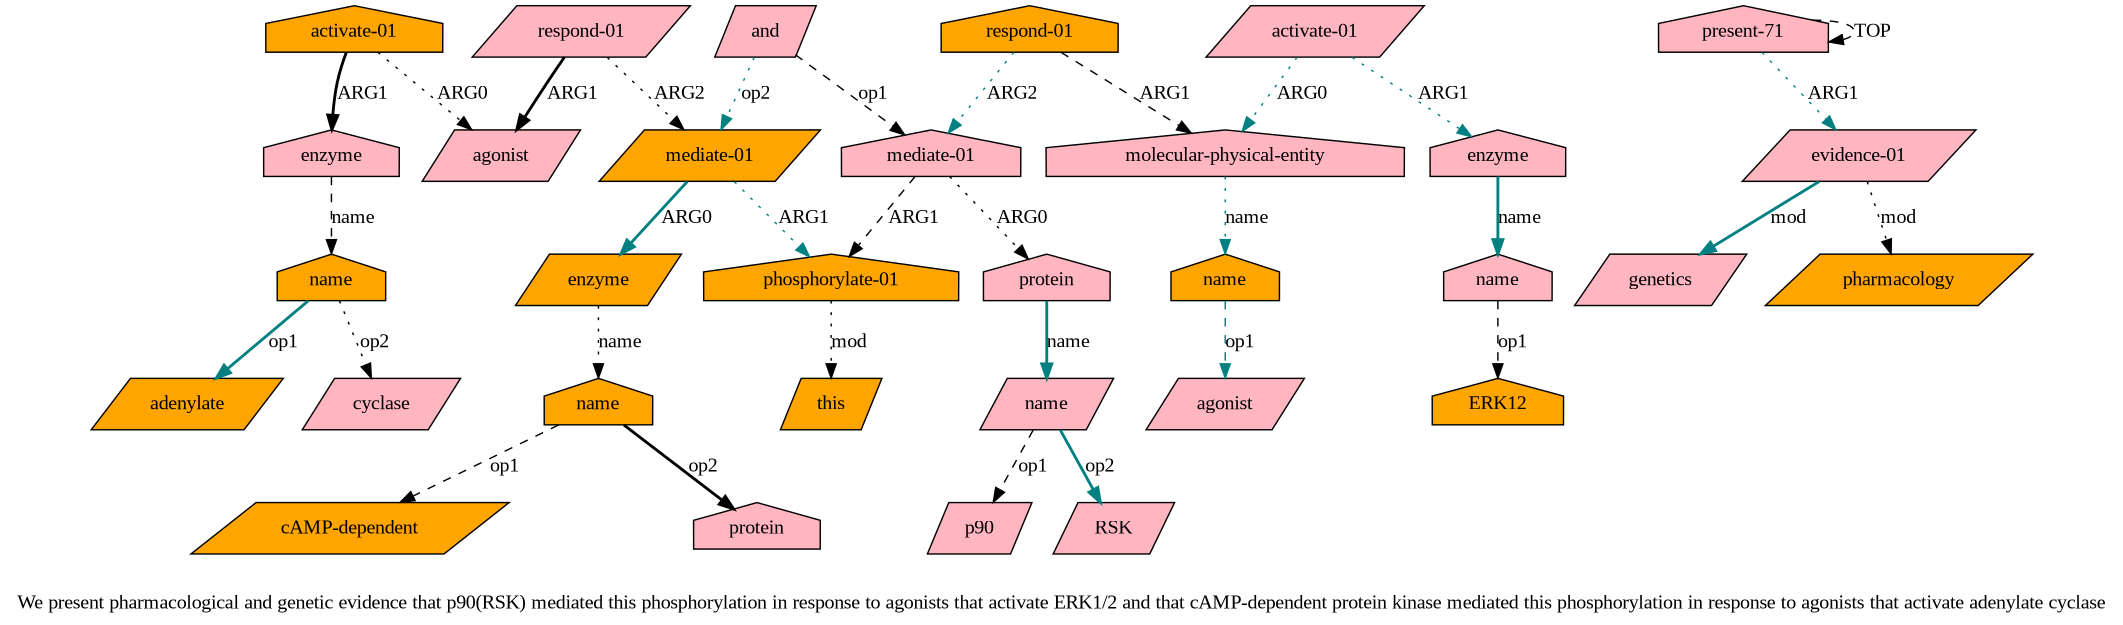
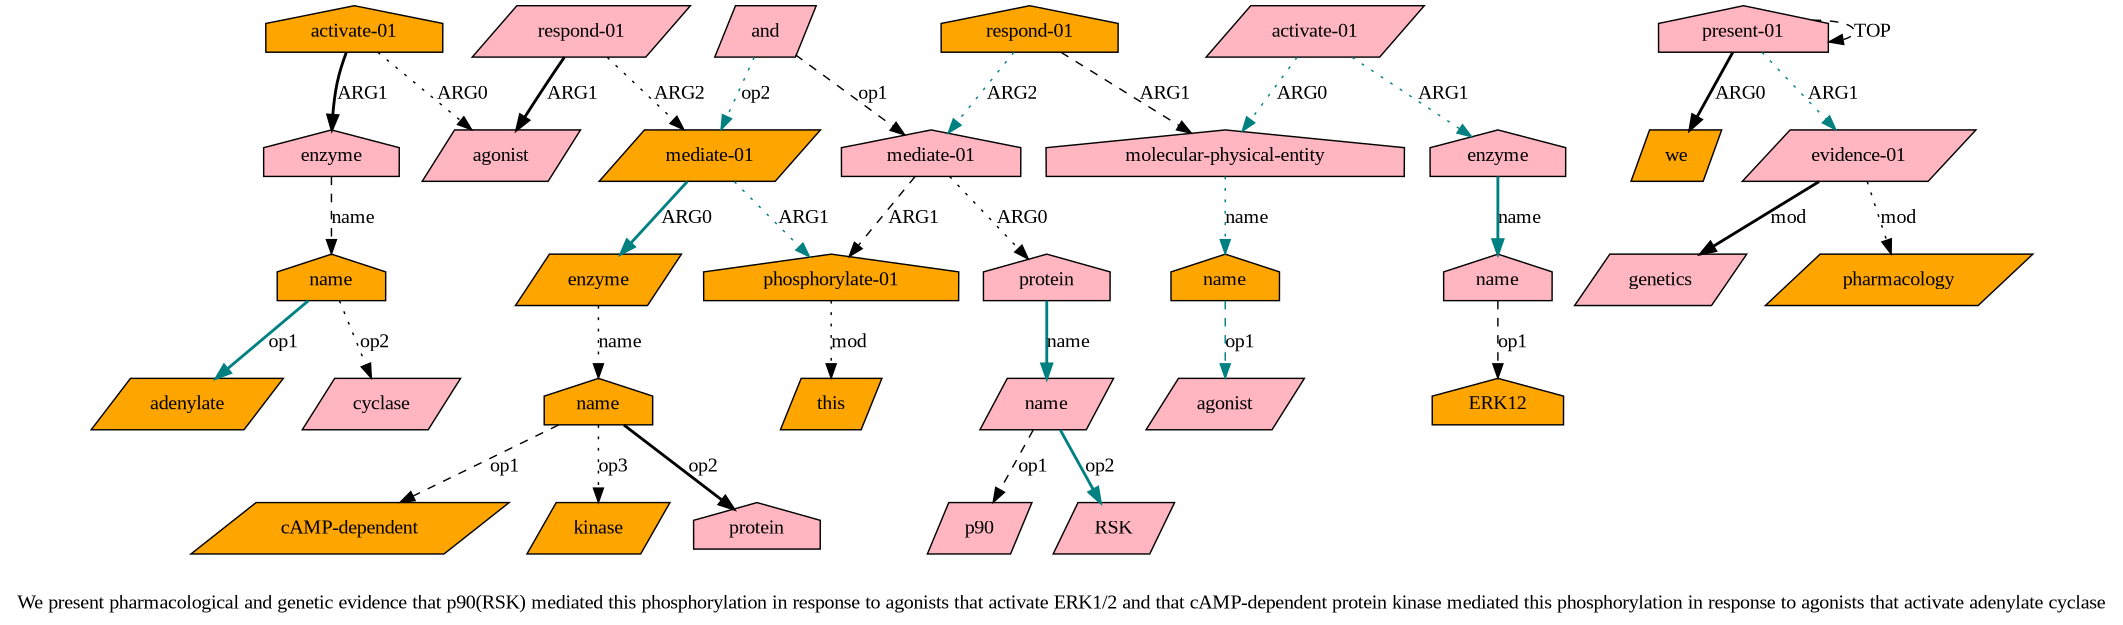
(1743, 31) -> (1743, 31)
none -> (1676, 156)
(1766, 214) -> (1766, 214)
none -> (598, 528)
